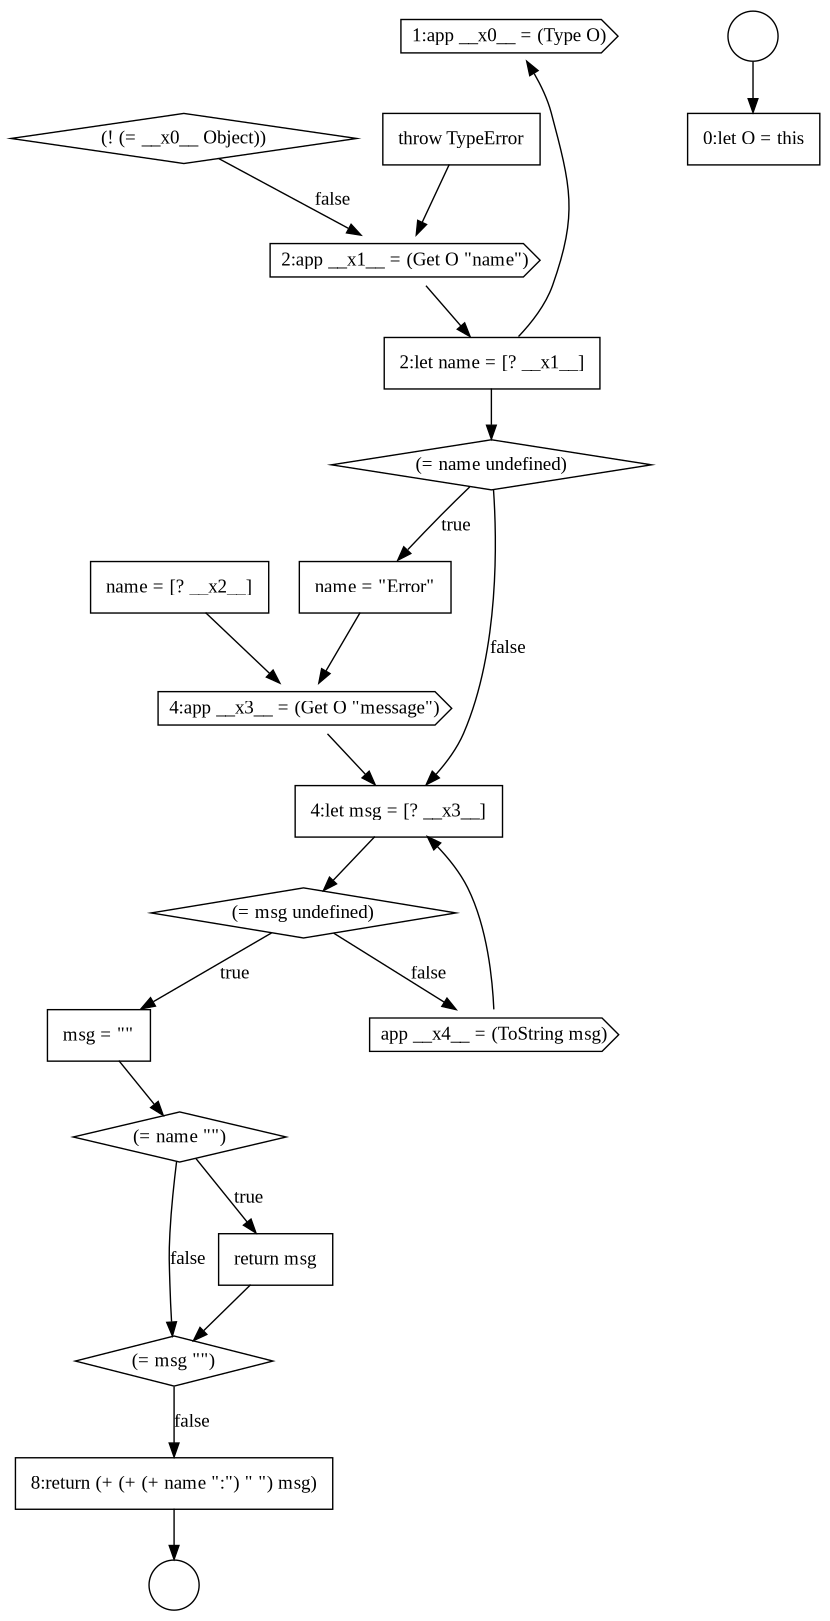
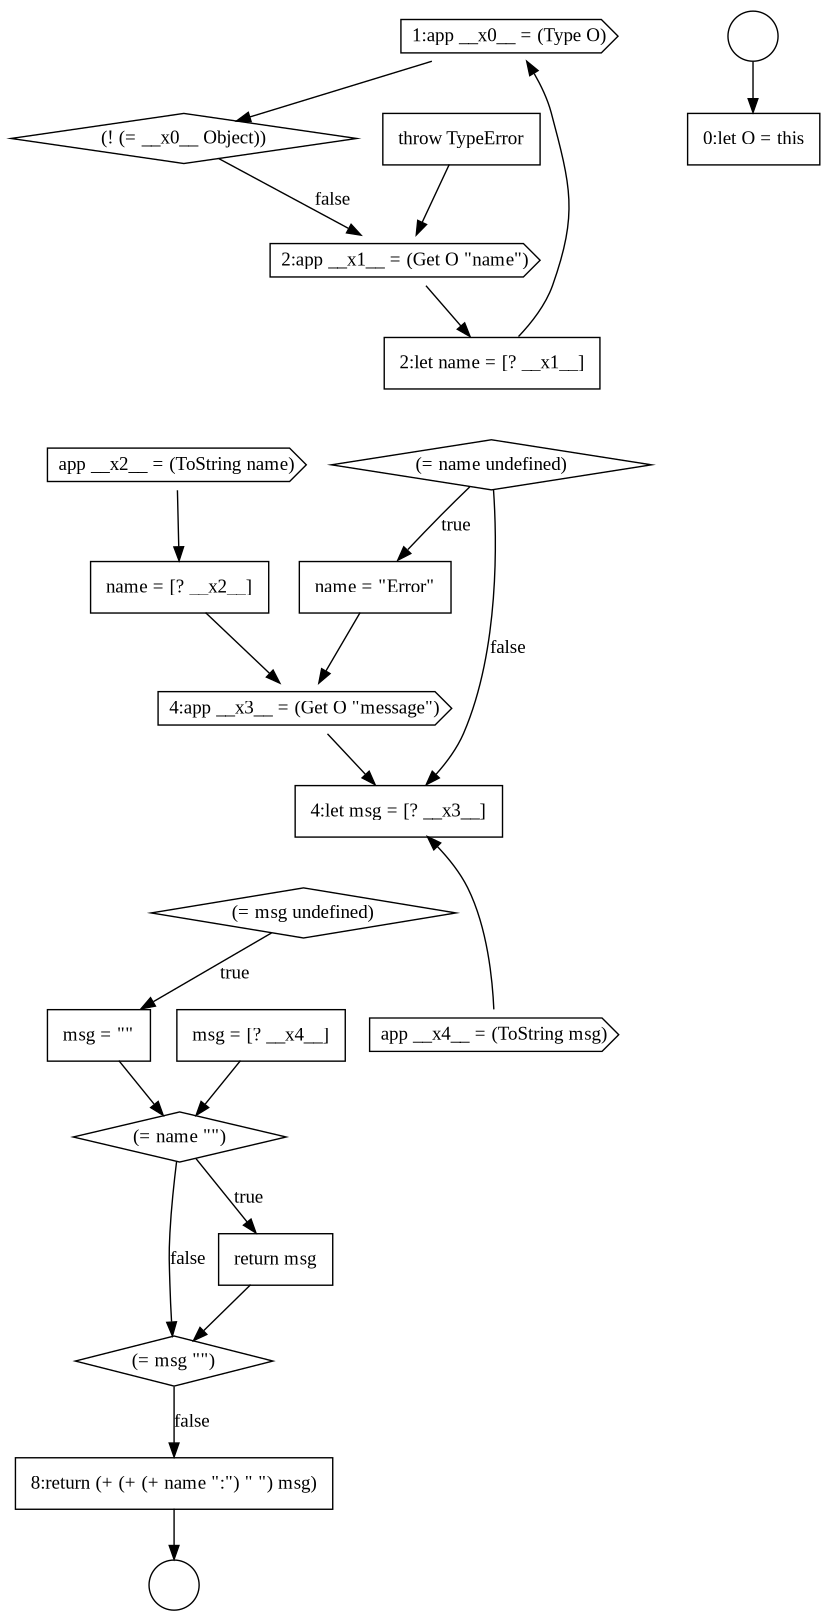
none -> (341, 89)
(491, 407) -> none
none -> (177, 465)
(354, 858) -> none
(389, 968) -> none
none -> (260, 1035)
